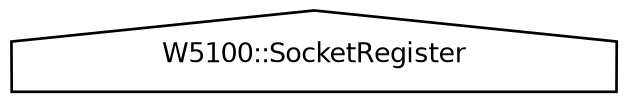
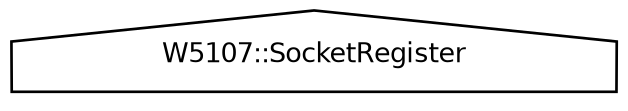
(314, 55) -> (314, 55)
